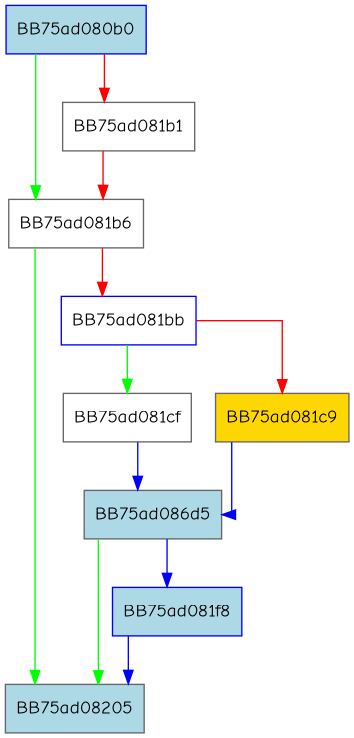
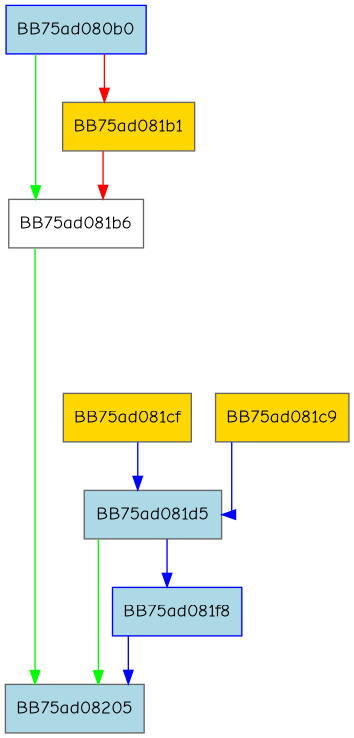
(129, 127) -> (129, 127)
(129, 321) -> none
(127, 418) -> (127, 418)
(153, 515) -> (153, 515)
